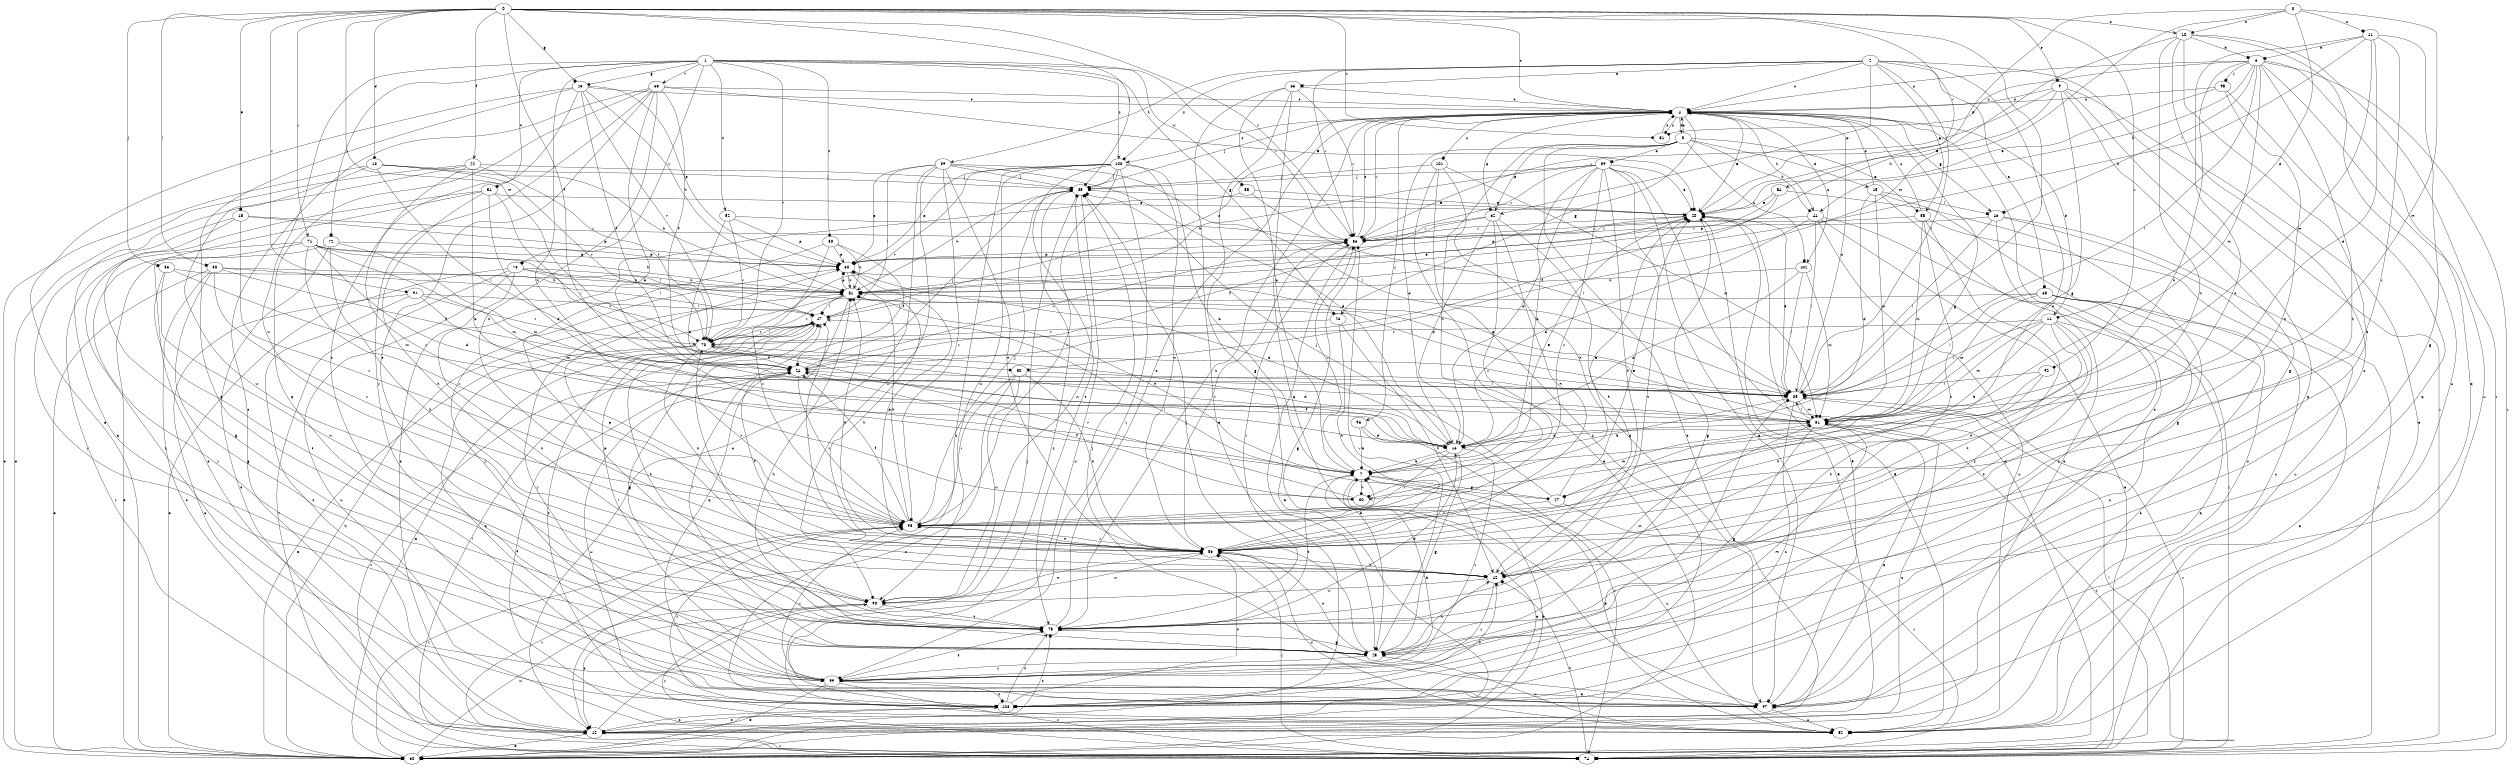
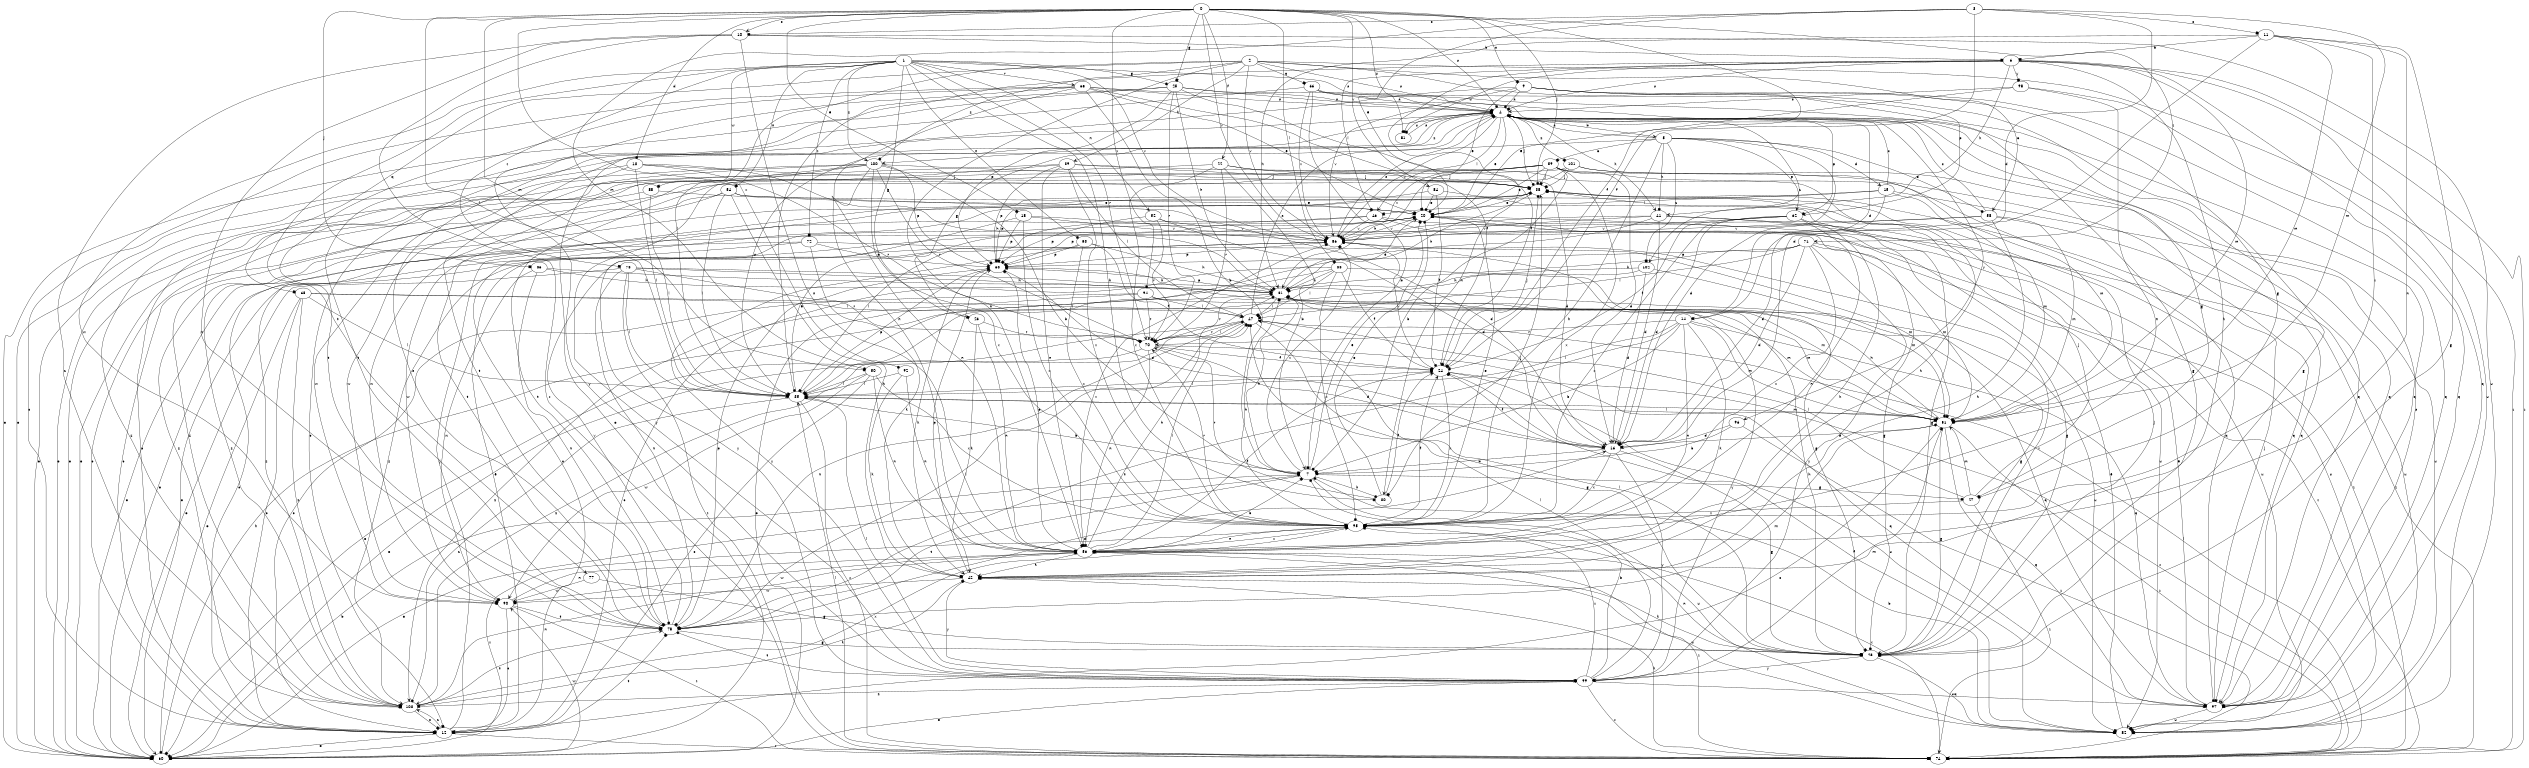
none -> (1174, 73)
none -> (1700, 129)
(1941, 164) -> (1477, 164)
(1541, 249) -> none
(1364, 283) -> none
(1433, 299) -> (776, 302)
none -> (591, 578)
